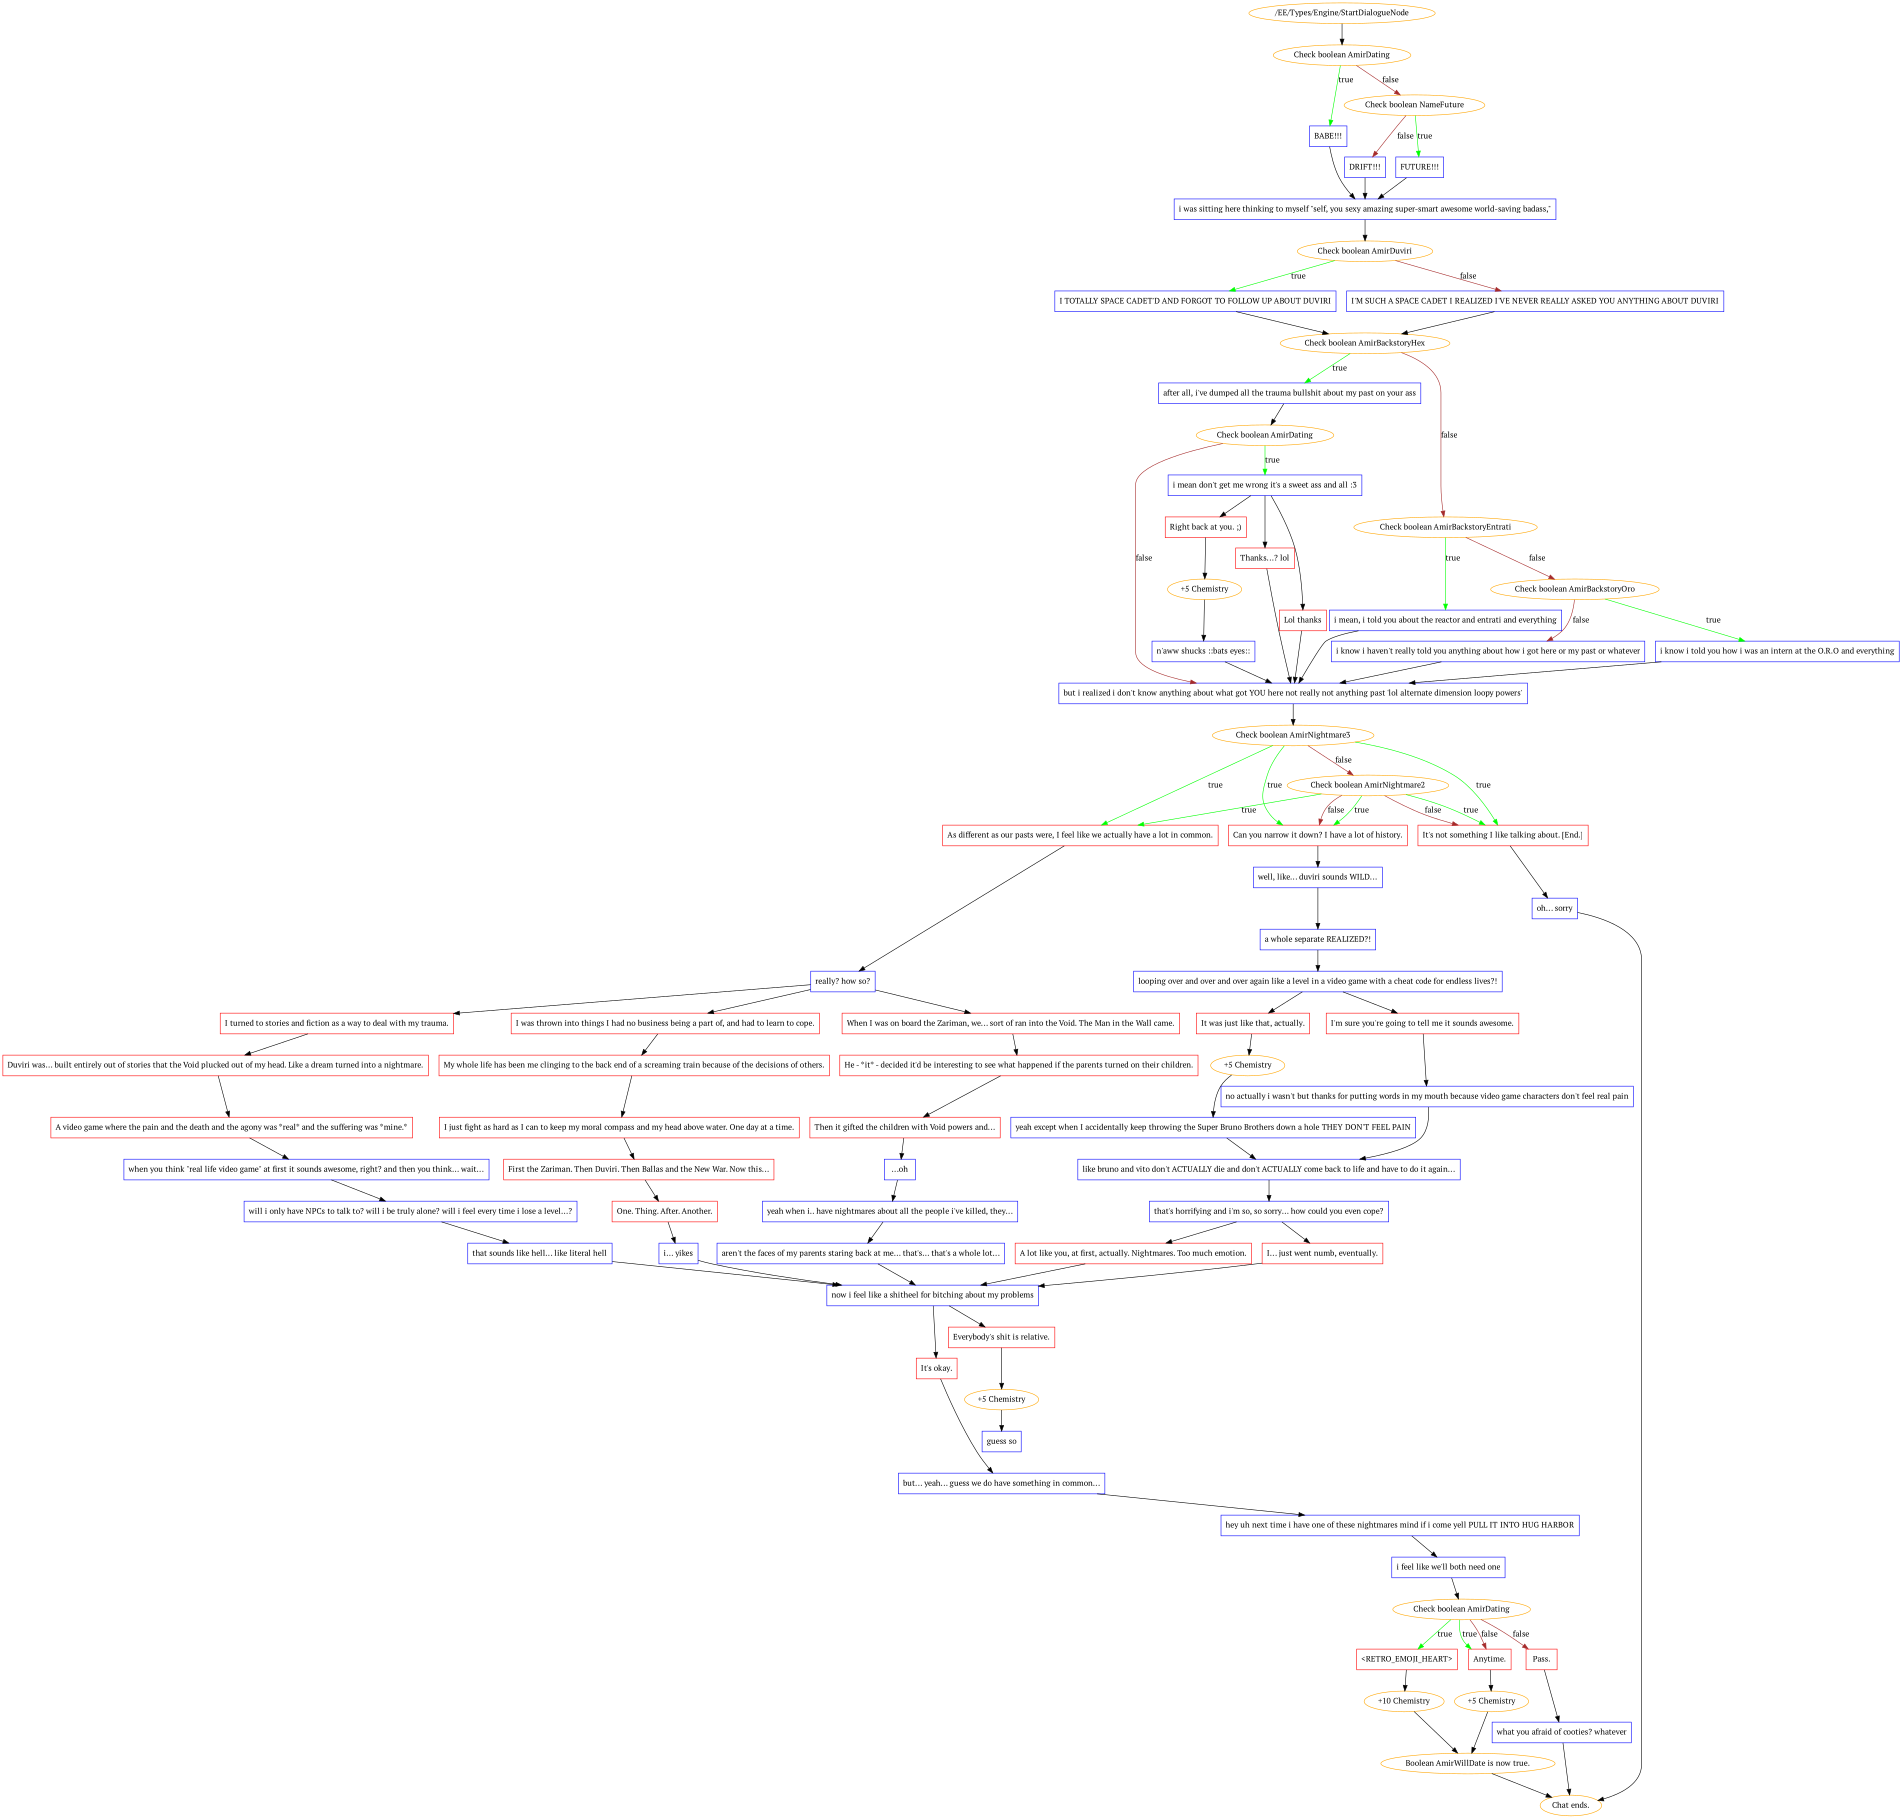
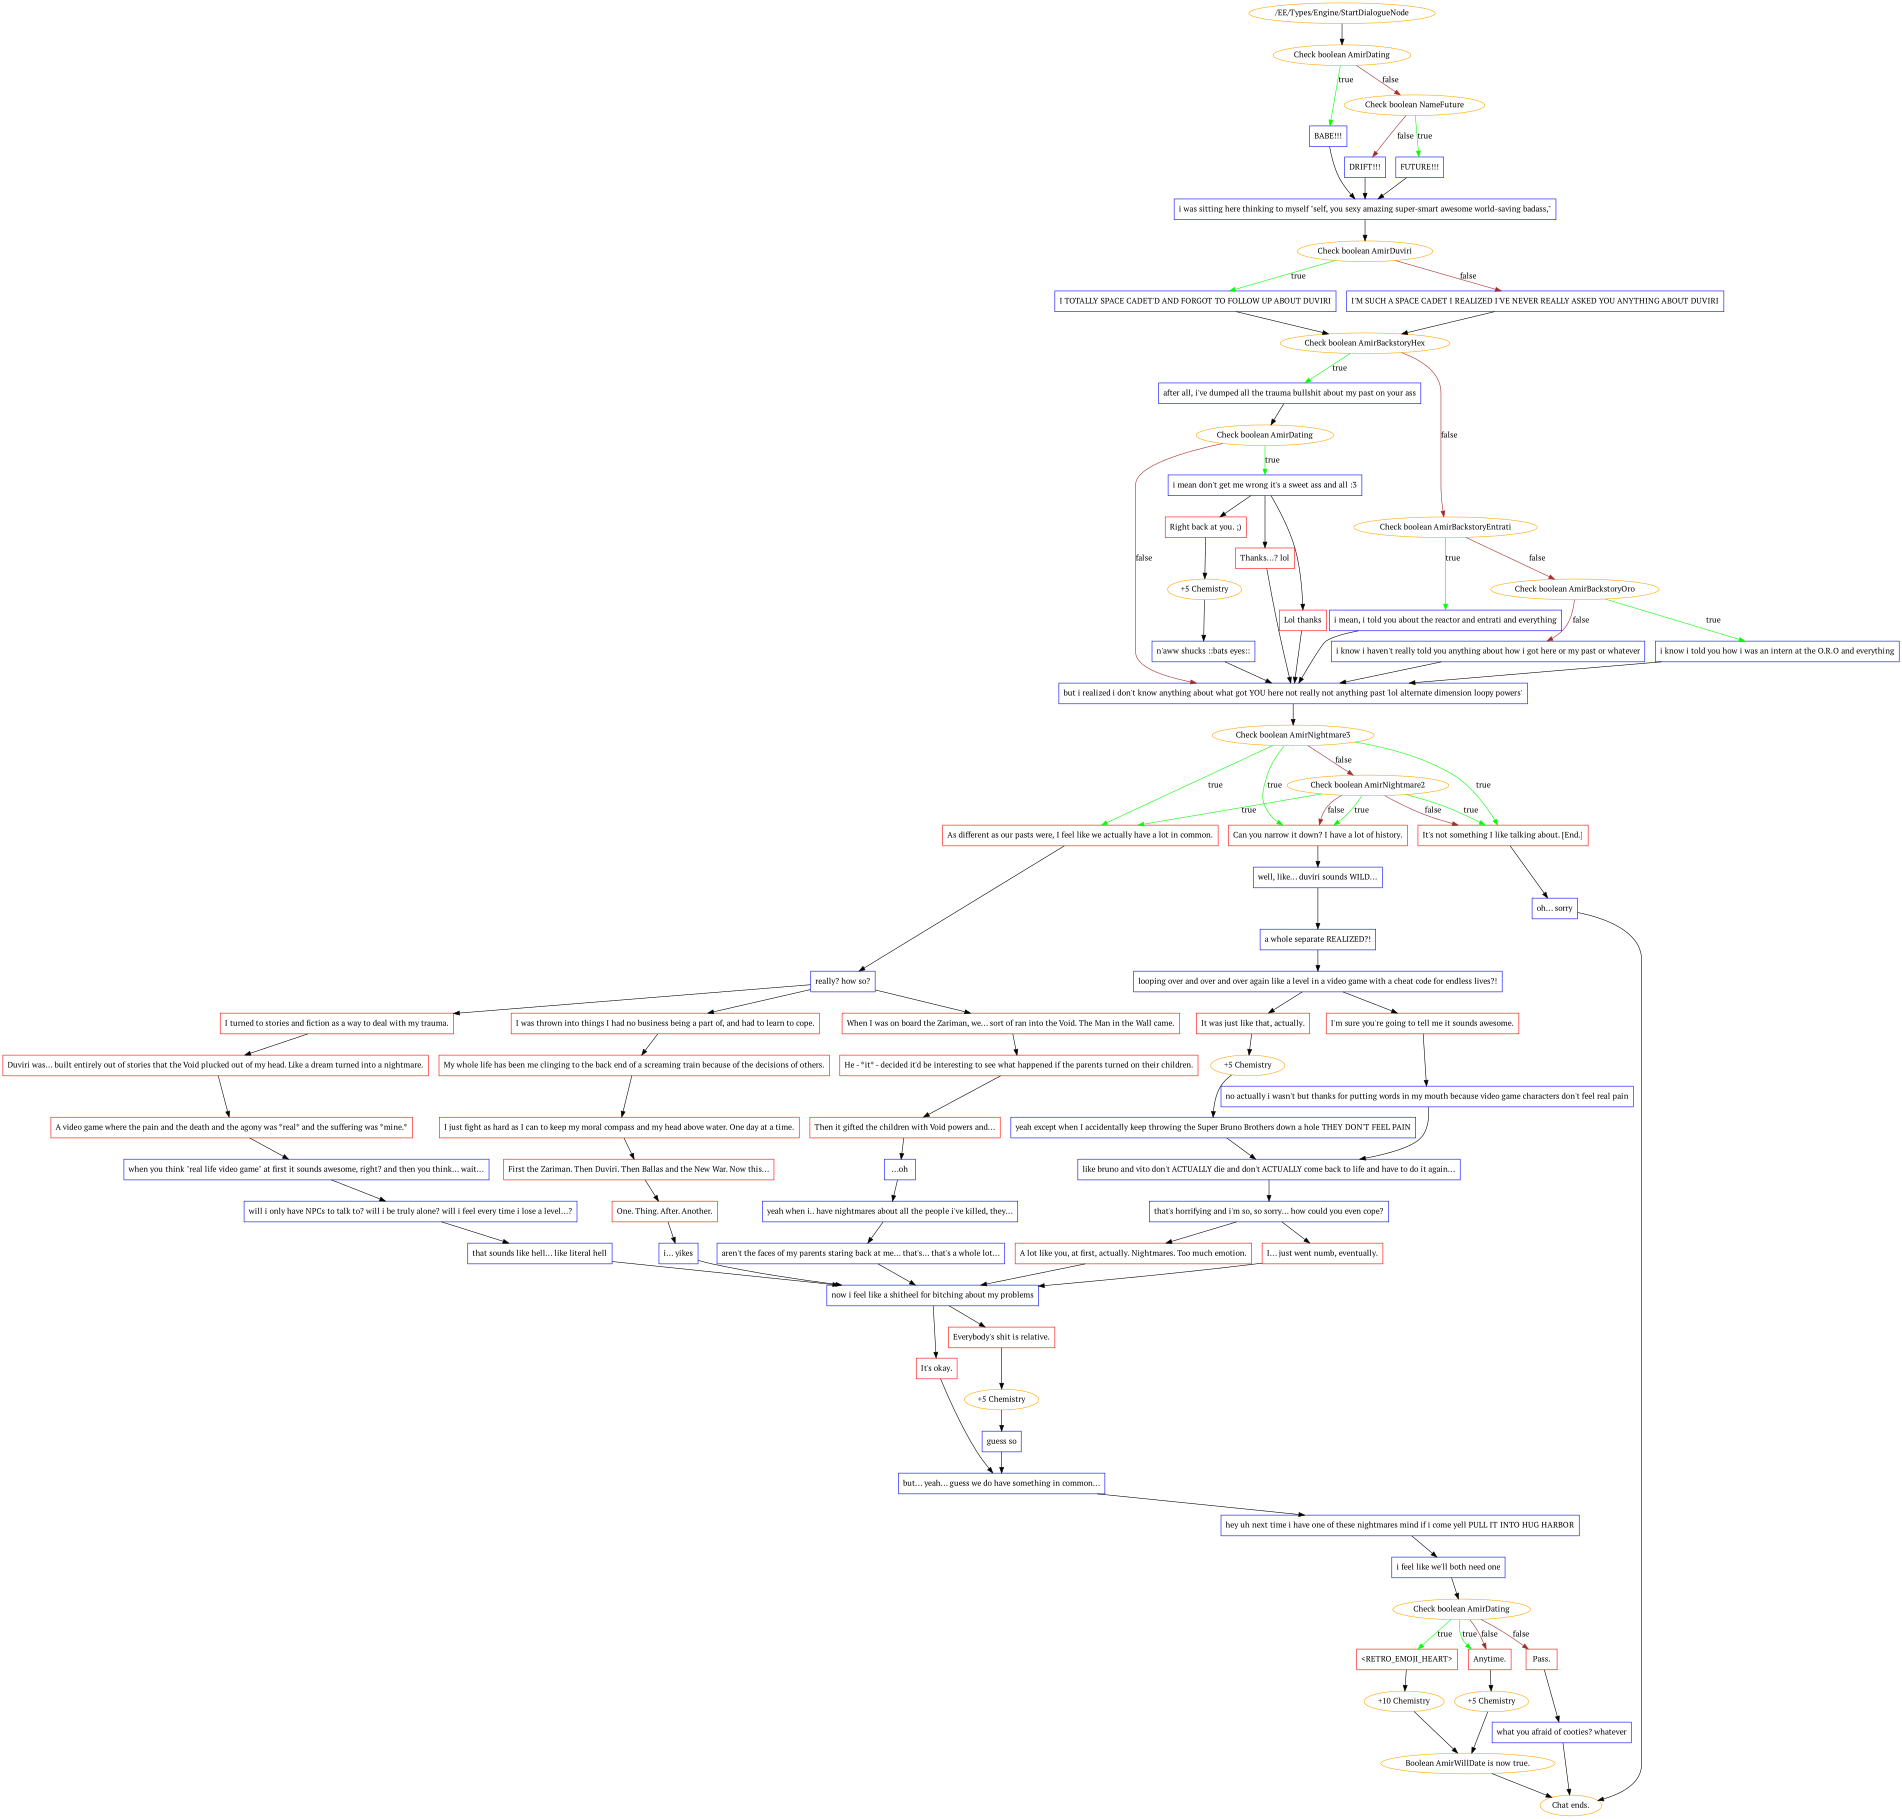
none -> (1002, 1460)
